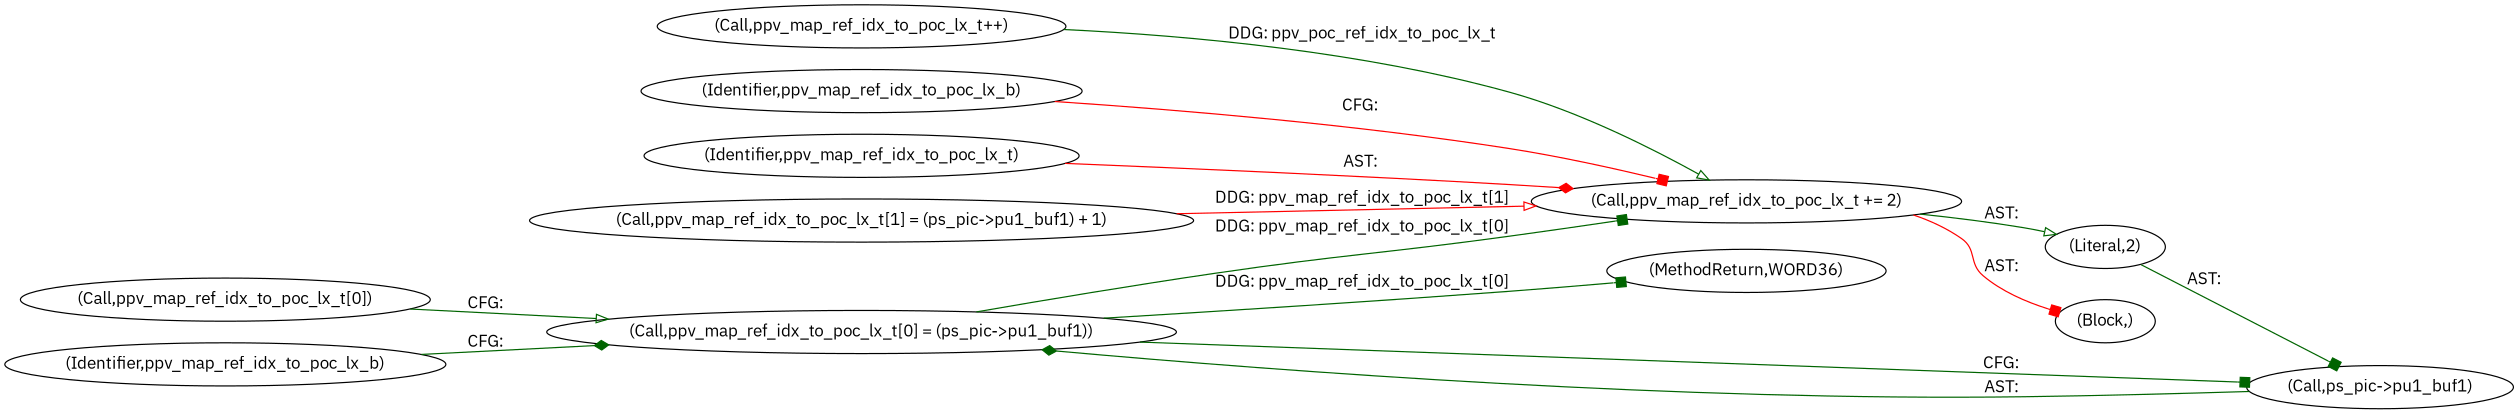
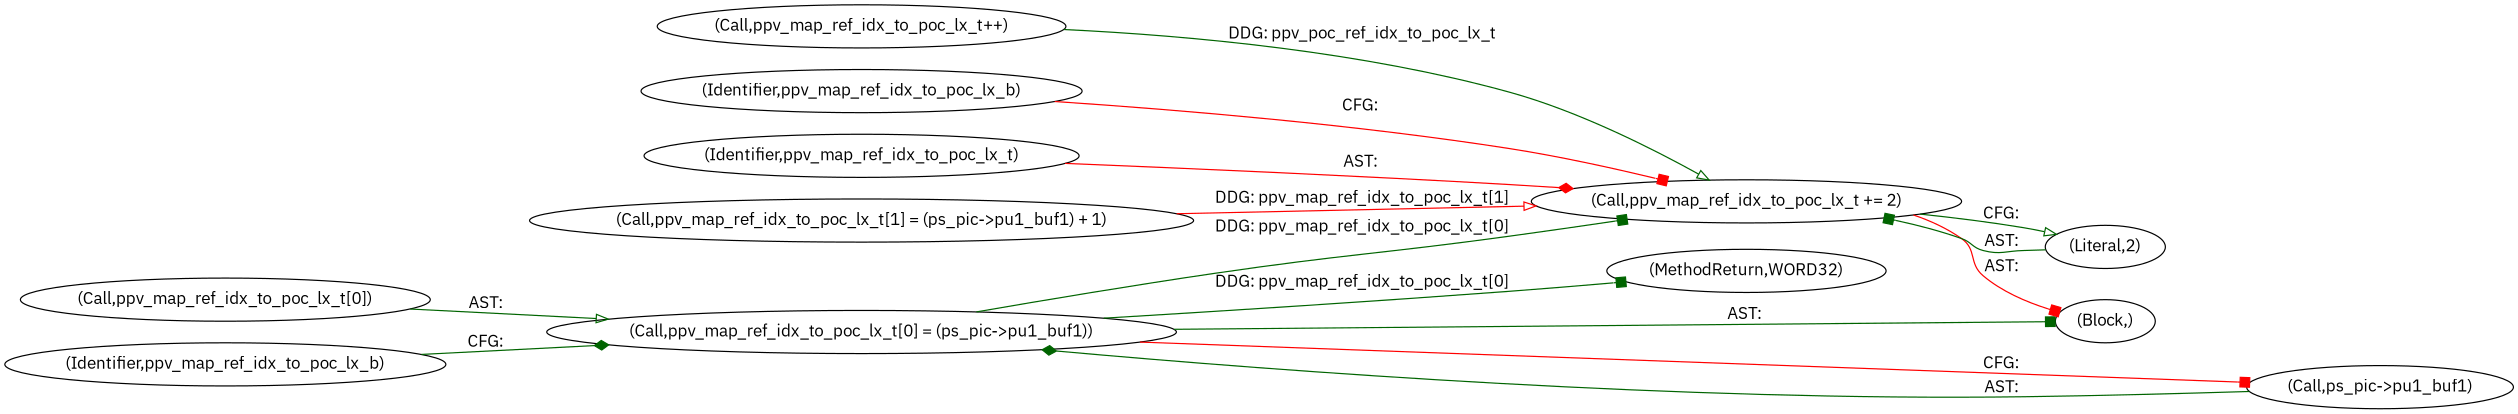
(2003, 214) -> (2003, 214)
(1746, 271) -> (1746, 271)
(488, 304) -> (488, 304)
(2235, 313) -> (1980, 250)
none -> (1609, 326)
(1689, 362) -> (1689, 362)
